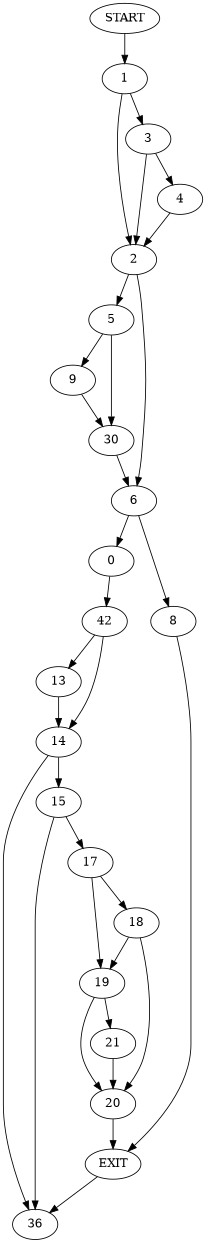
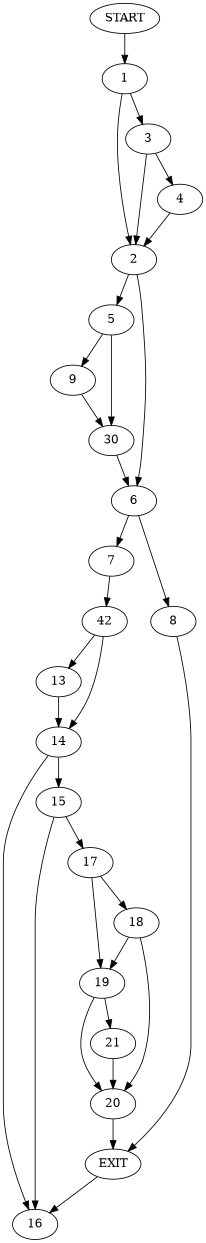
(111, 561) -> (111, 561)
(35, 1224) -> (35, 1224)
